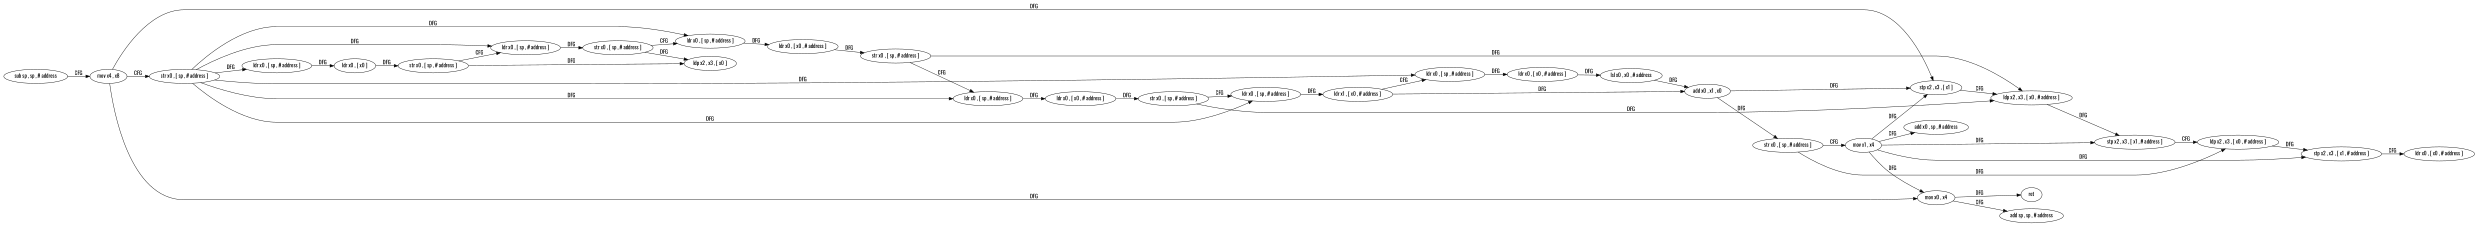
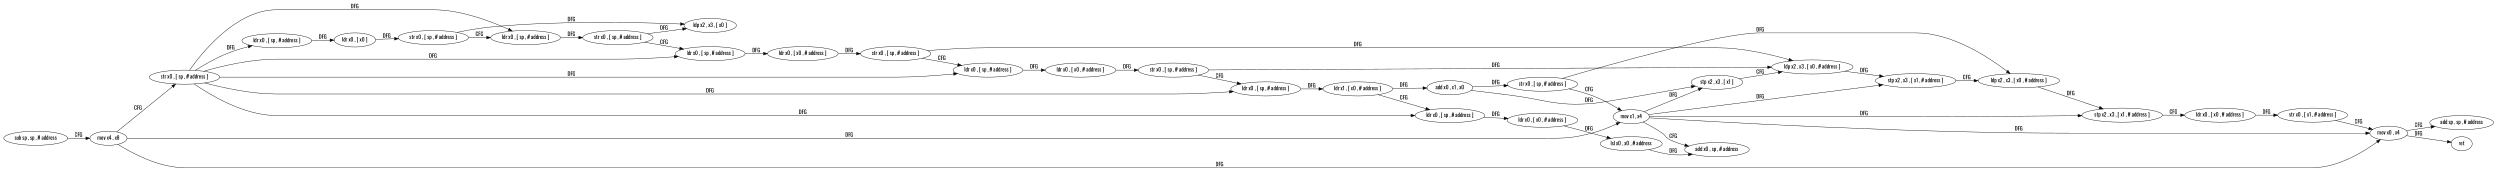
(1026, 10) -> (873, 138)
(1669, 83) -> (1668, 154)
none -> (2313, 115)
